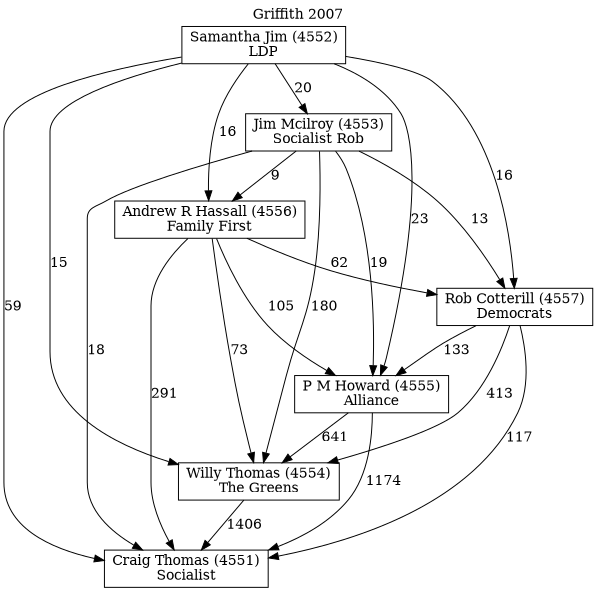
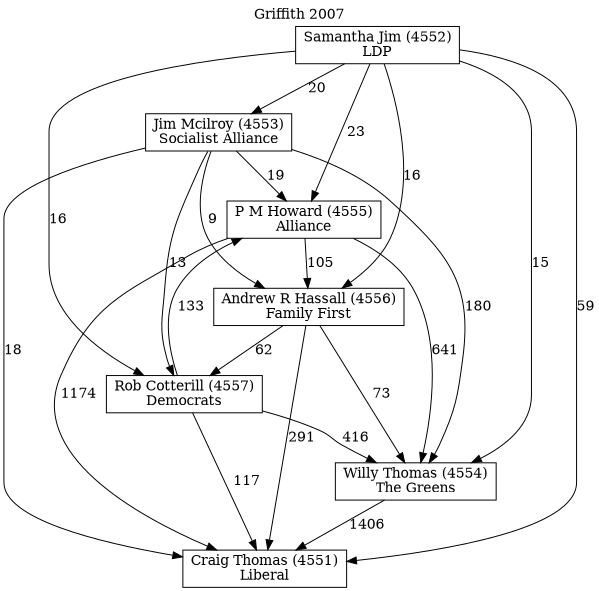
(319, 132) -> (219, 132)
(259, 315) -> (306, 258)
(500, 394) -> (356, 438)
(186, 569) -> (265, 569)
